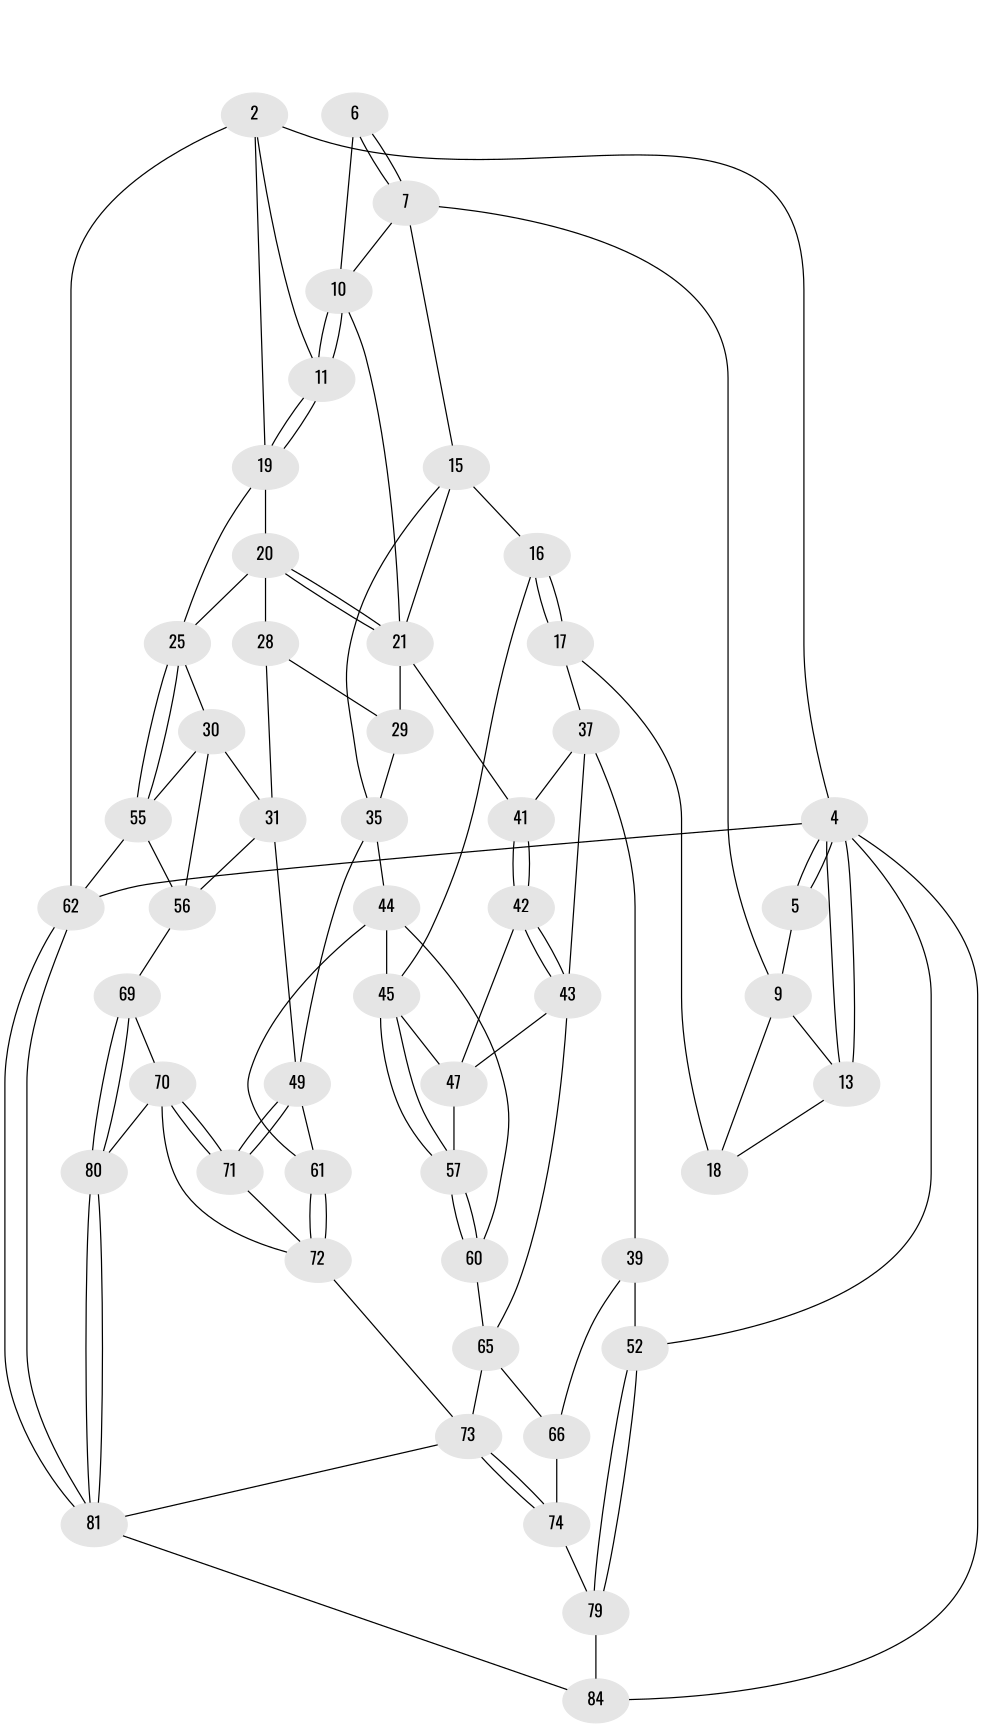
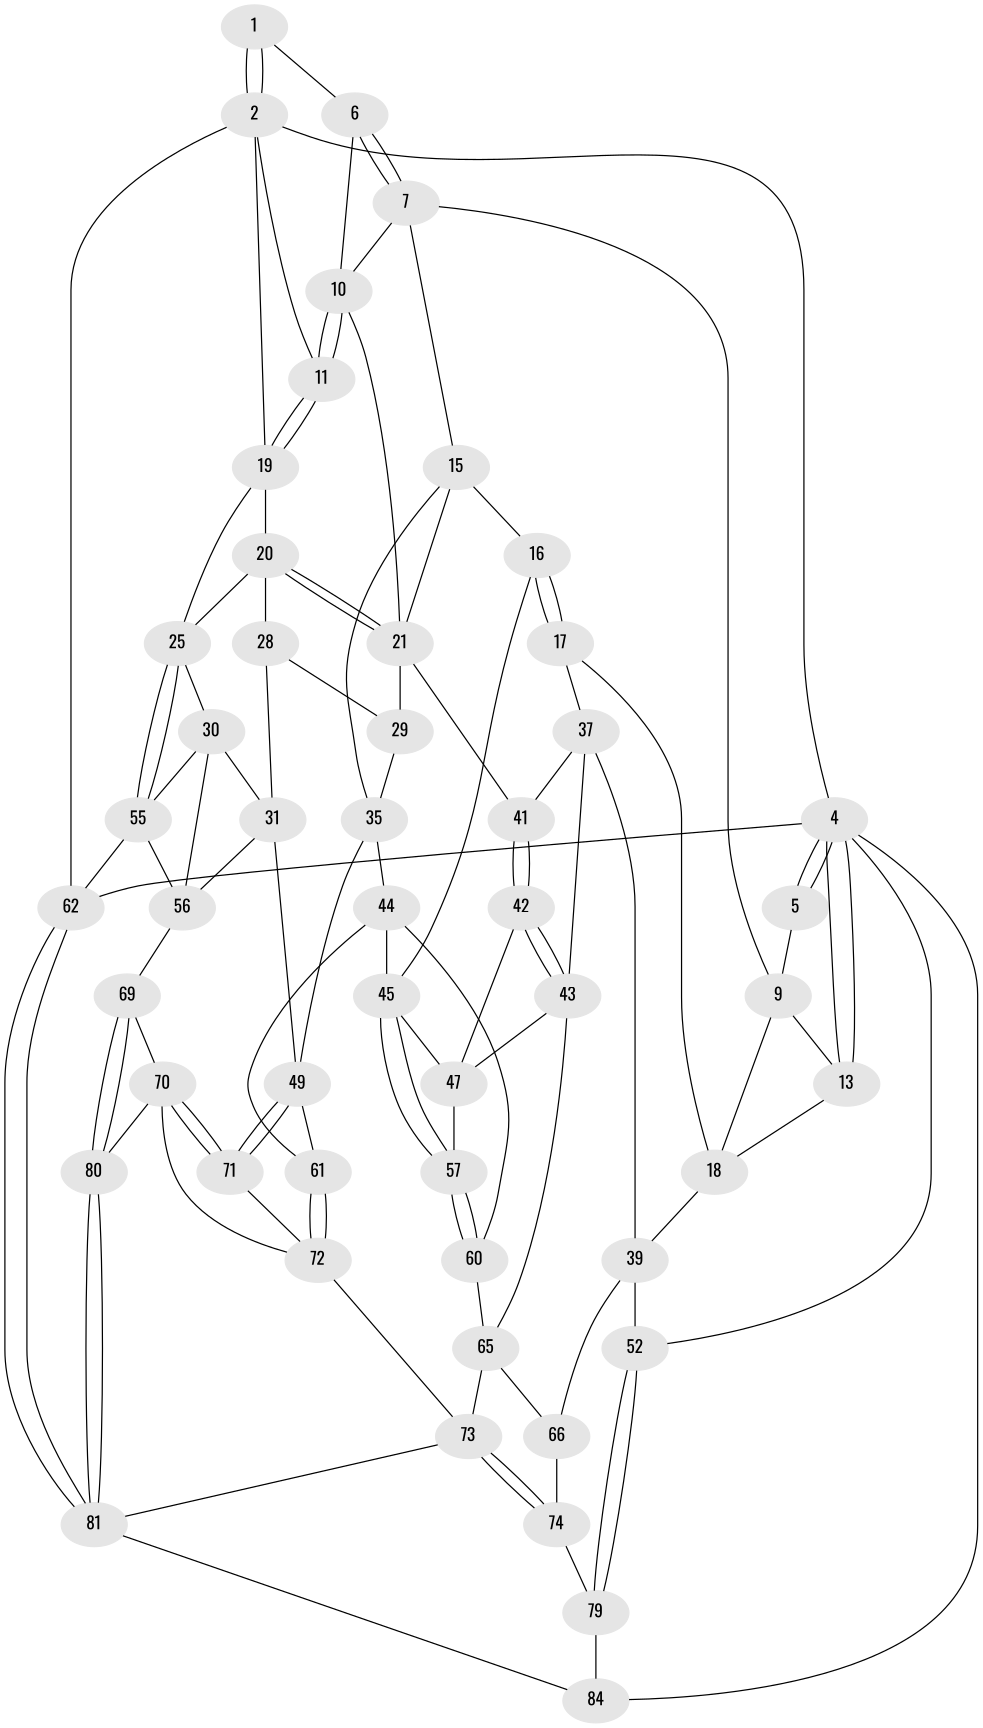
none -> (255, 27)
none -> (675, 1216)
